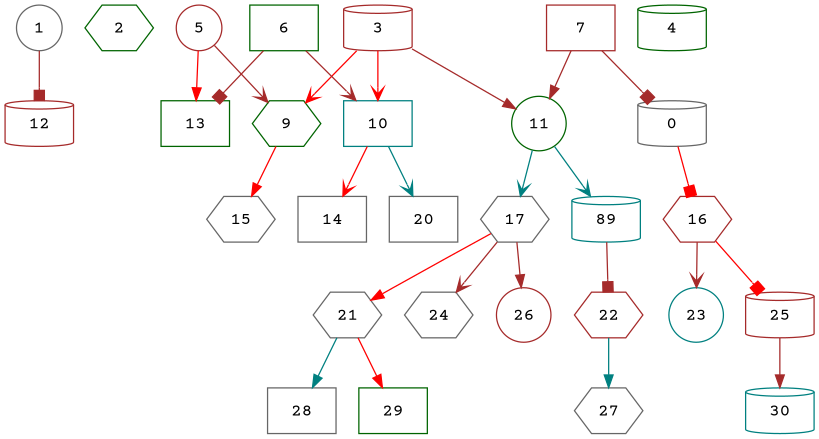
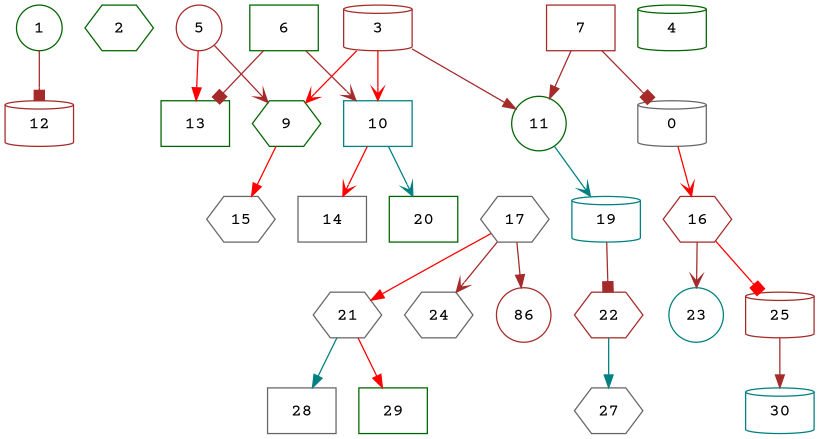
(39, 28) -> (39, 28)
(683, 165) -> (683, 165)
(528, 167) -> none
(424, 219) -> (424, 219)
(606, 219) -> (606, 219)
(524, 315) -> (524, 315)
